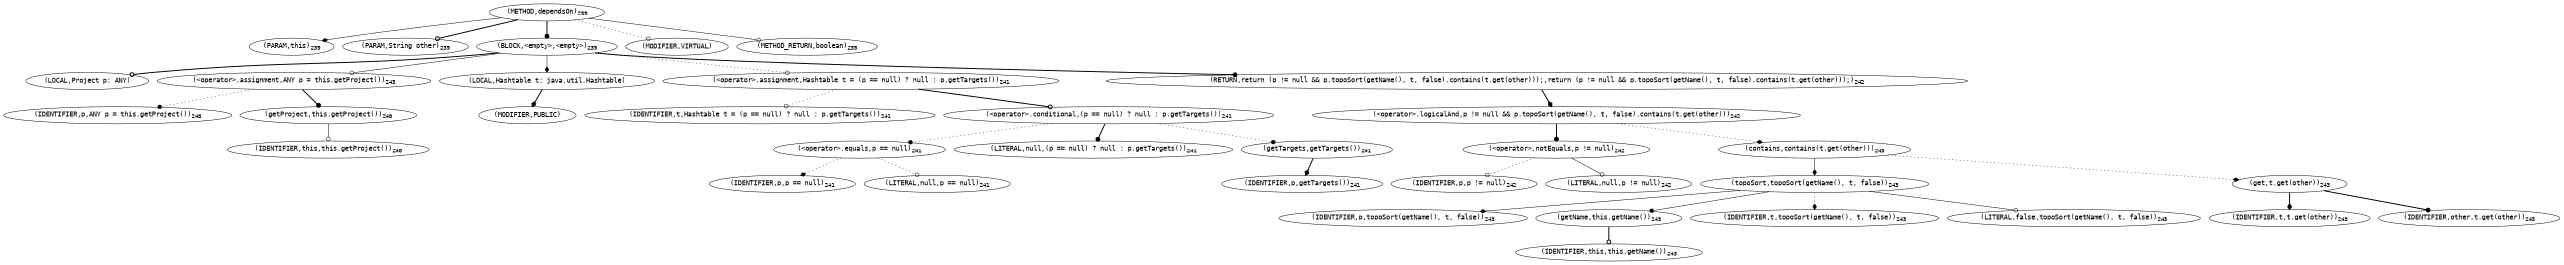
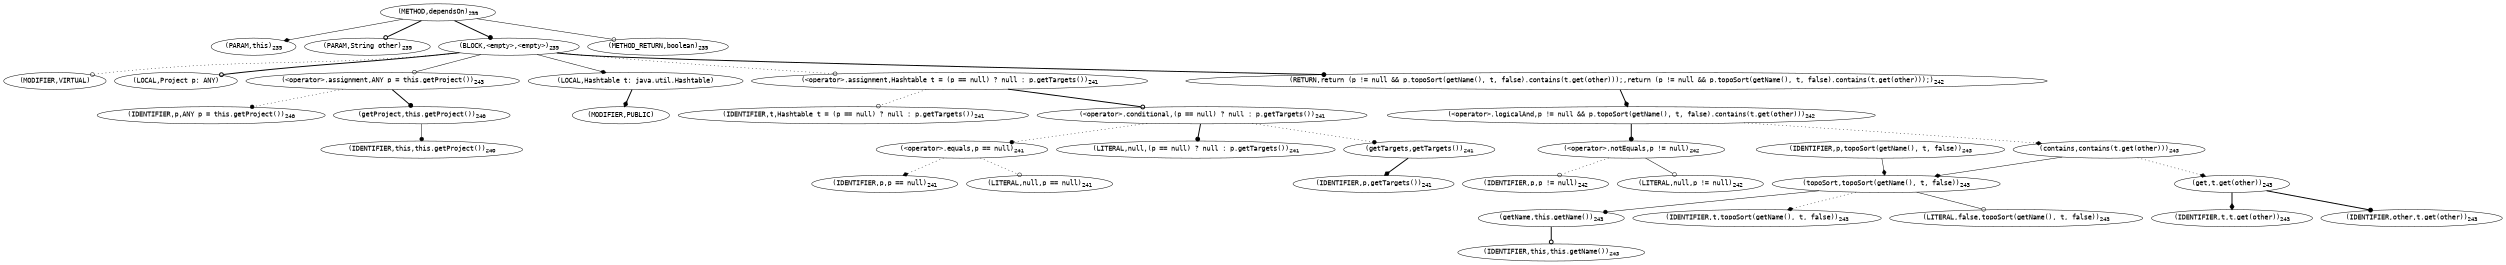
(611, 29) -> (277, 63)
(328, 131) -> (422, 131)
(1613, 201) -> (1883, 164)
